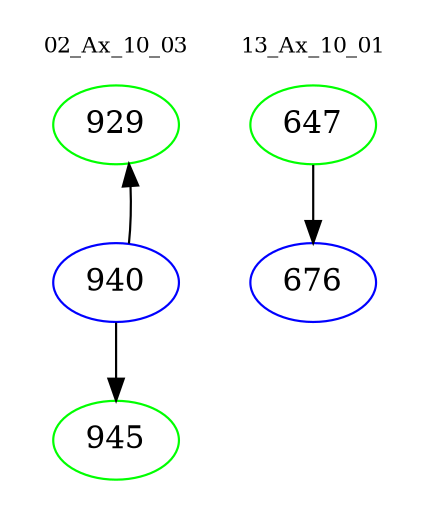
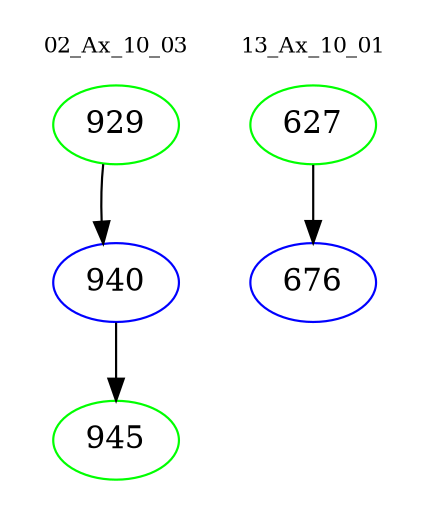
(313, 125) -> (313, 125)
(131, 215) -> (101, 193)
